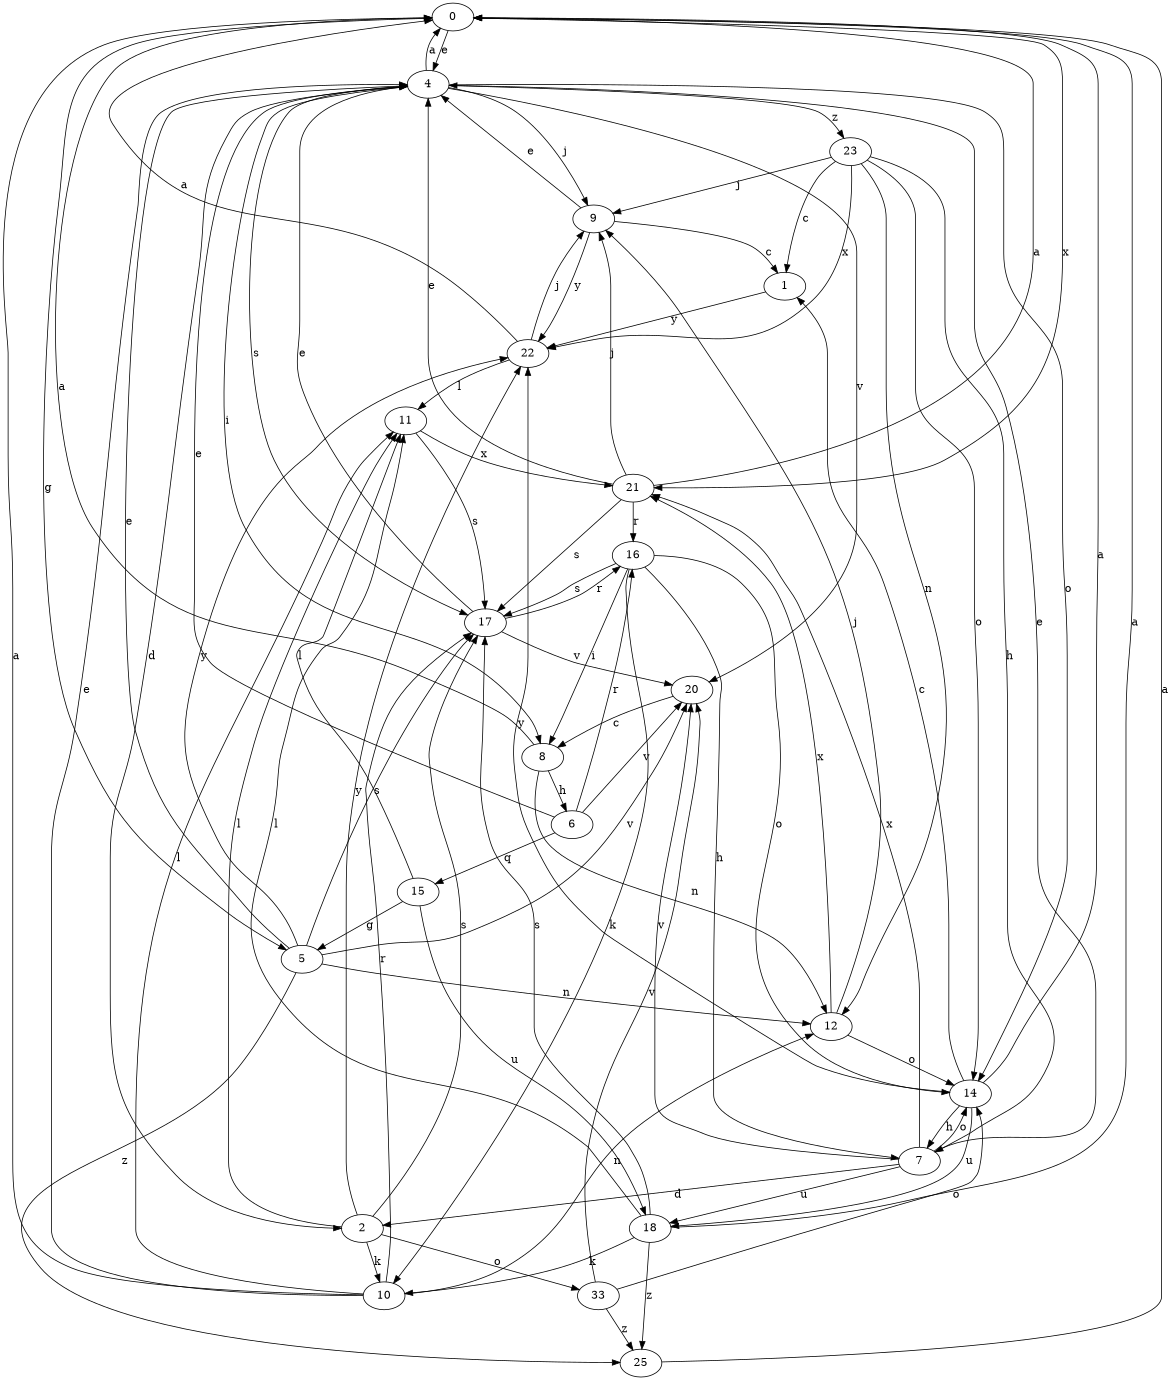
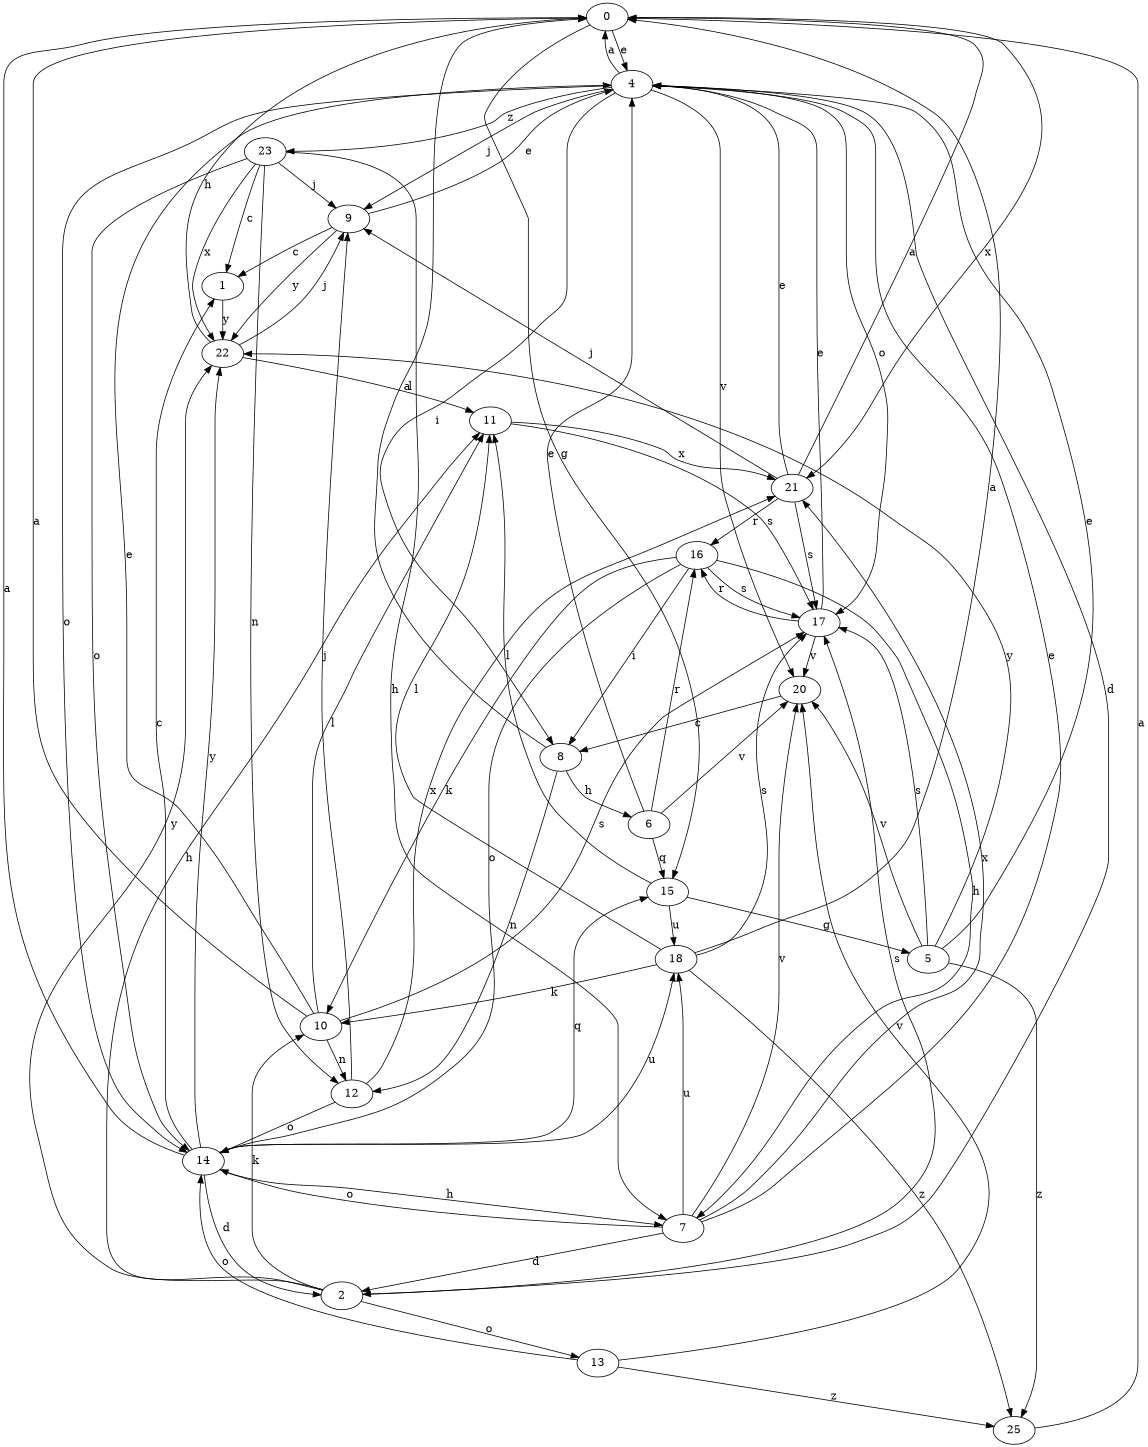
(184, 185) -> (208, 185)
(256, 354) -> (882, 354)
(46, 375) -> (543, 415)
(239, 825) -> (189, 858)
(383, 959) -> (602, 825)
(562, 998) -> none
none -> (539, 1136)
none -> (233, 1259)
(598, 1296) -> (598, 1363)
